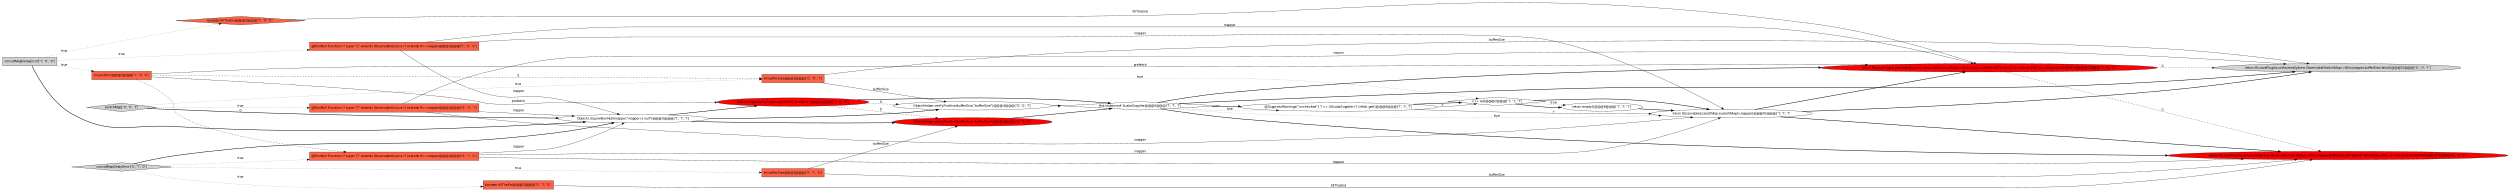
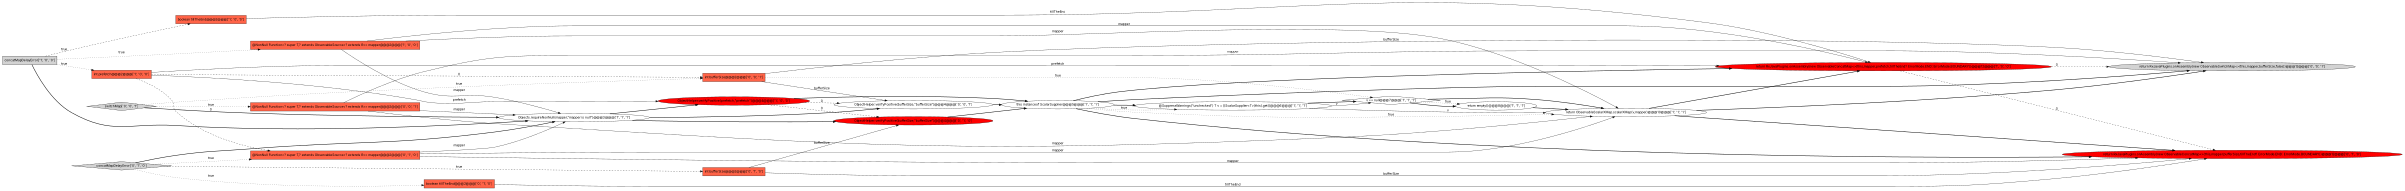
(241, 21) -> (211, 20)
(132, 39) -> (117, 40)
(1140, 106) -> (1058, 105)
(463, 170) -> (433, 169)
